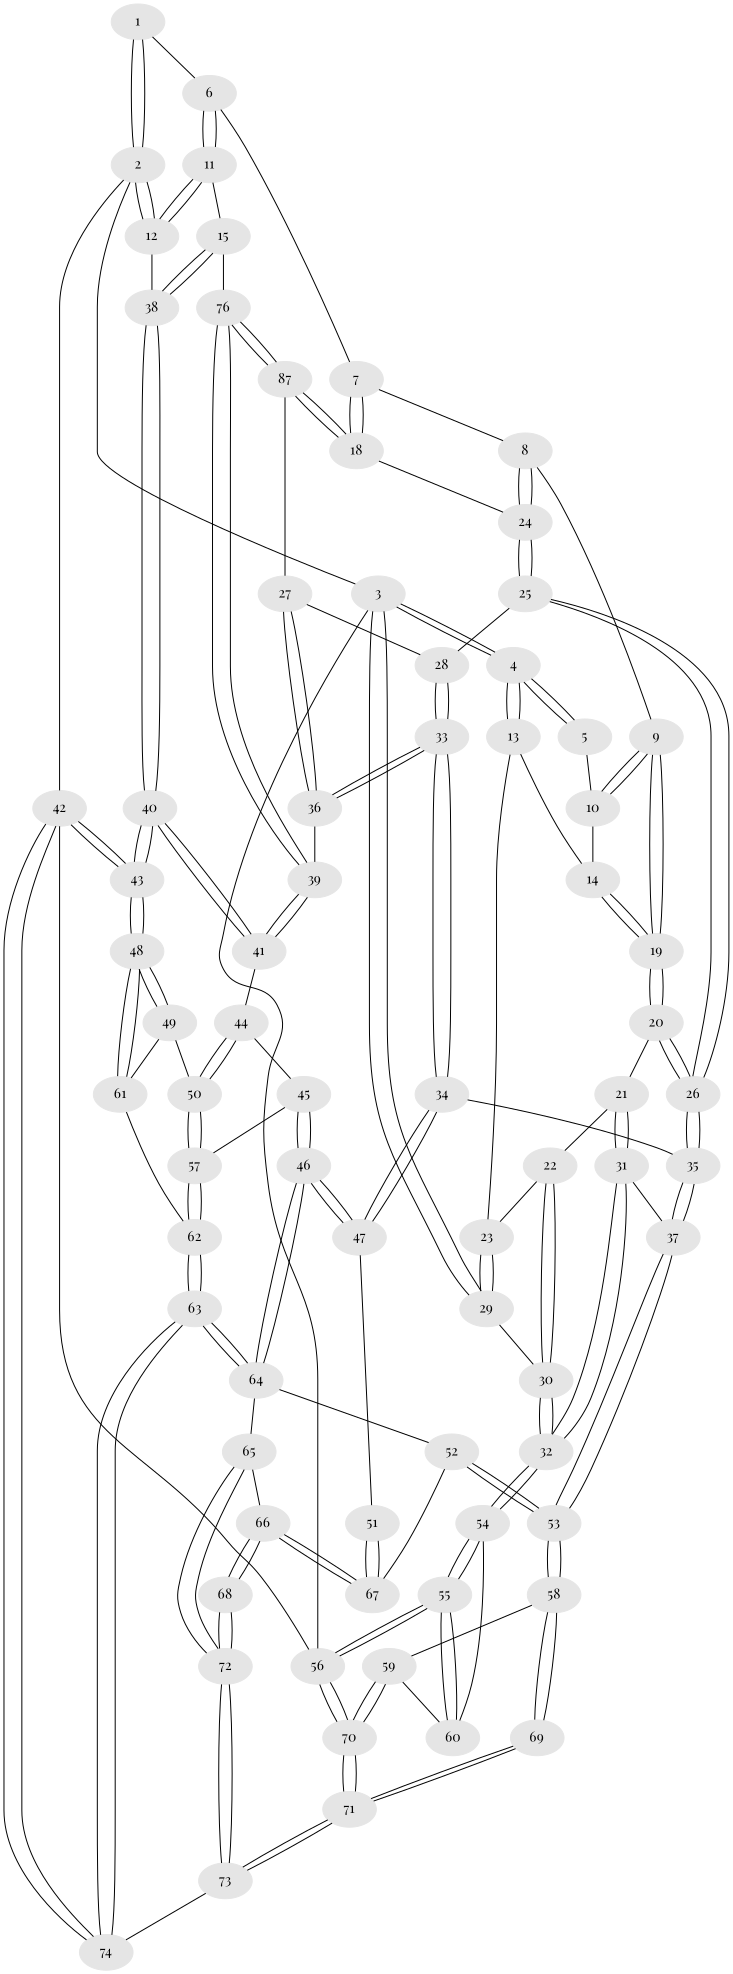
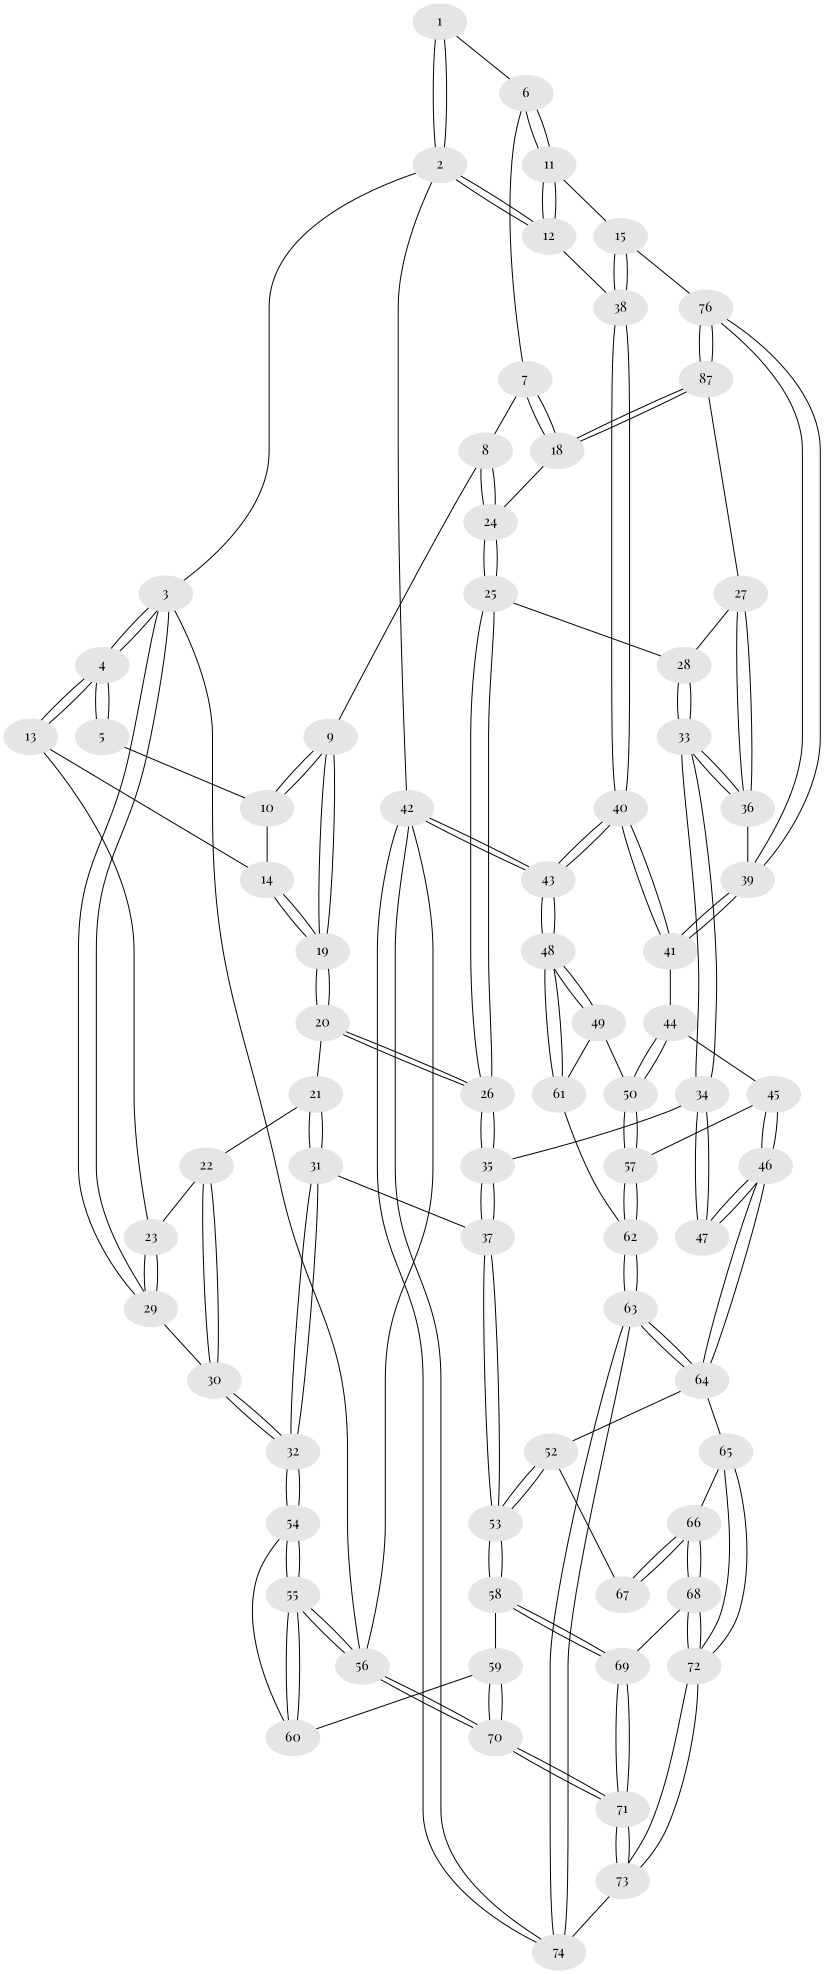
(372, 1523) -> none
none -> (659, 1630)
